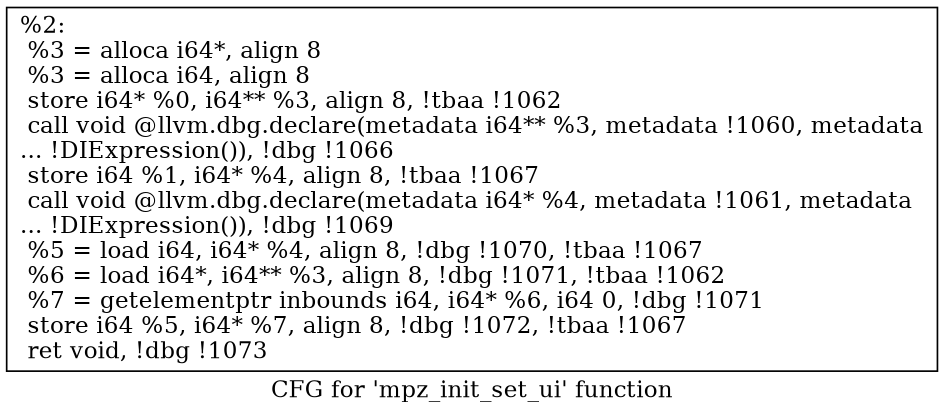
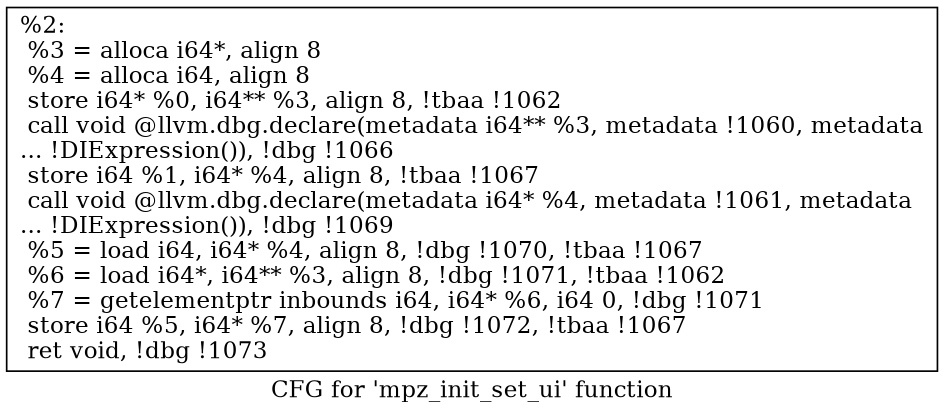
(166, 76) -> (166, 76)
